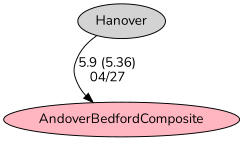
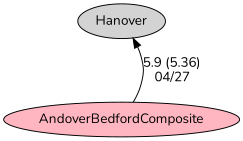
(75, 63) -> (143, 75)
